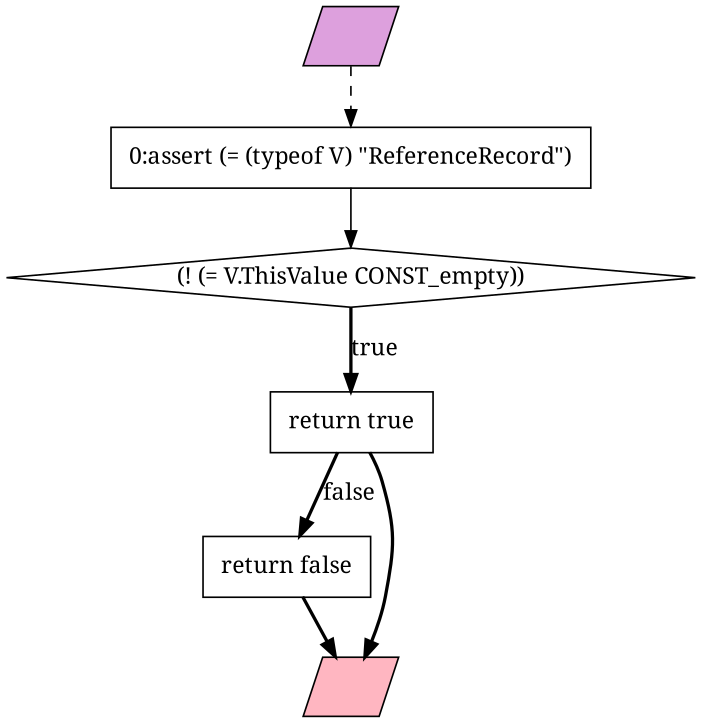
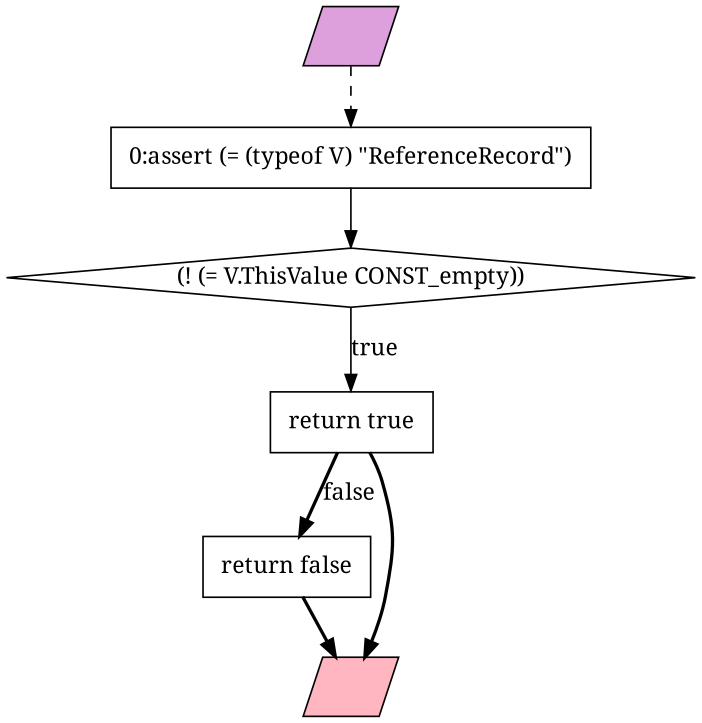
(351, 341) -> (351, 341)
